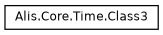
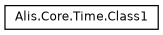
(82, 17) -> (82, 17)
